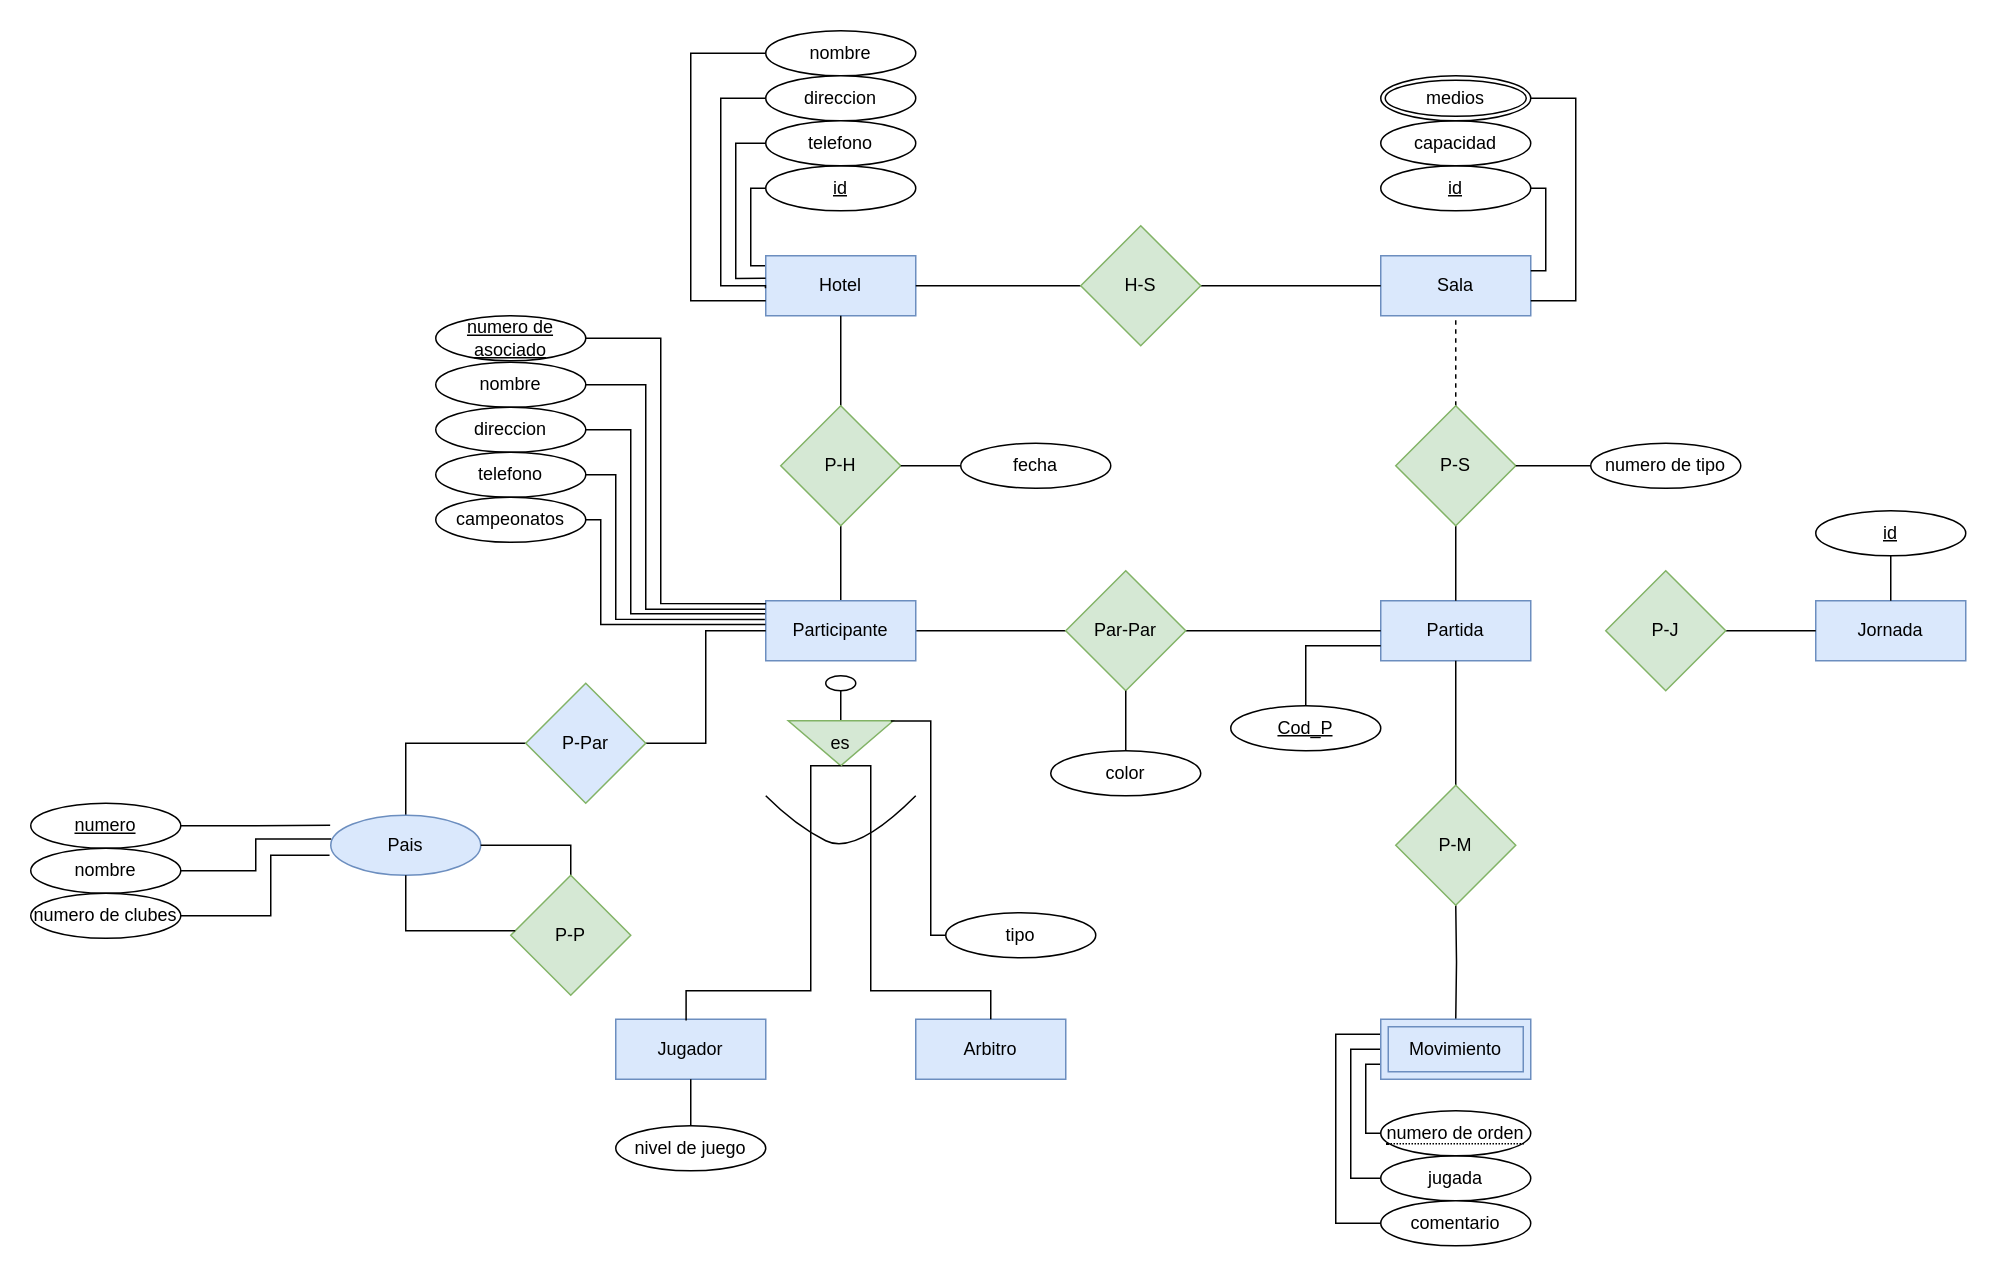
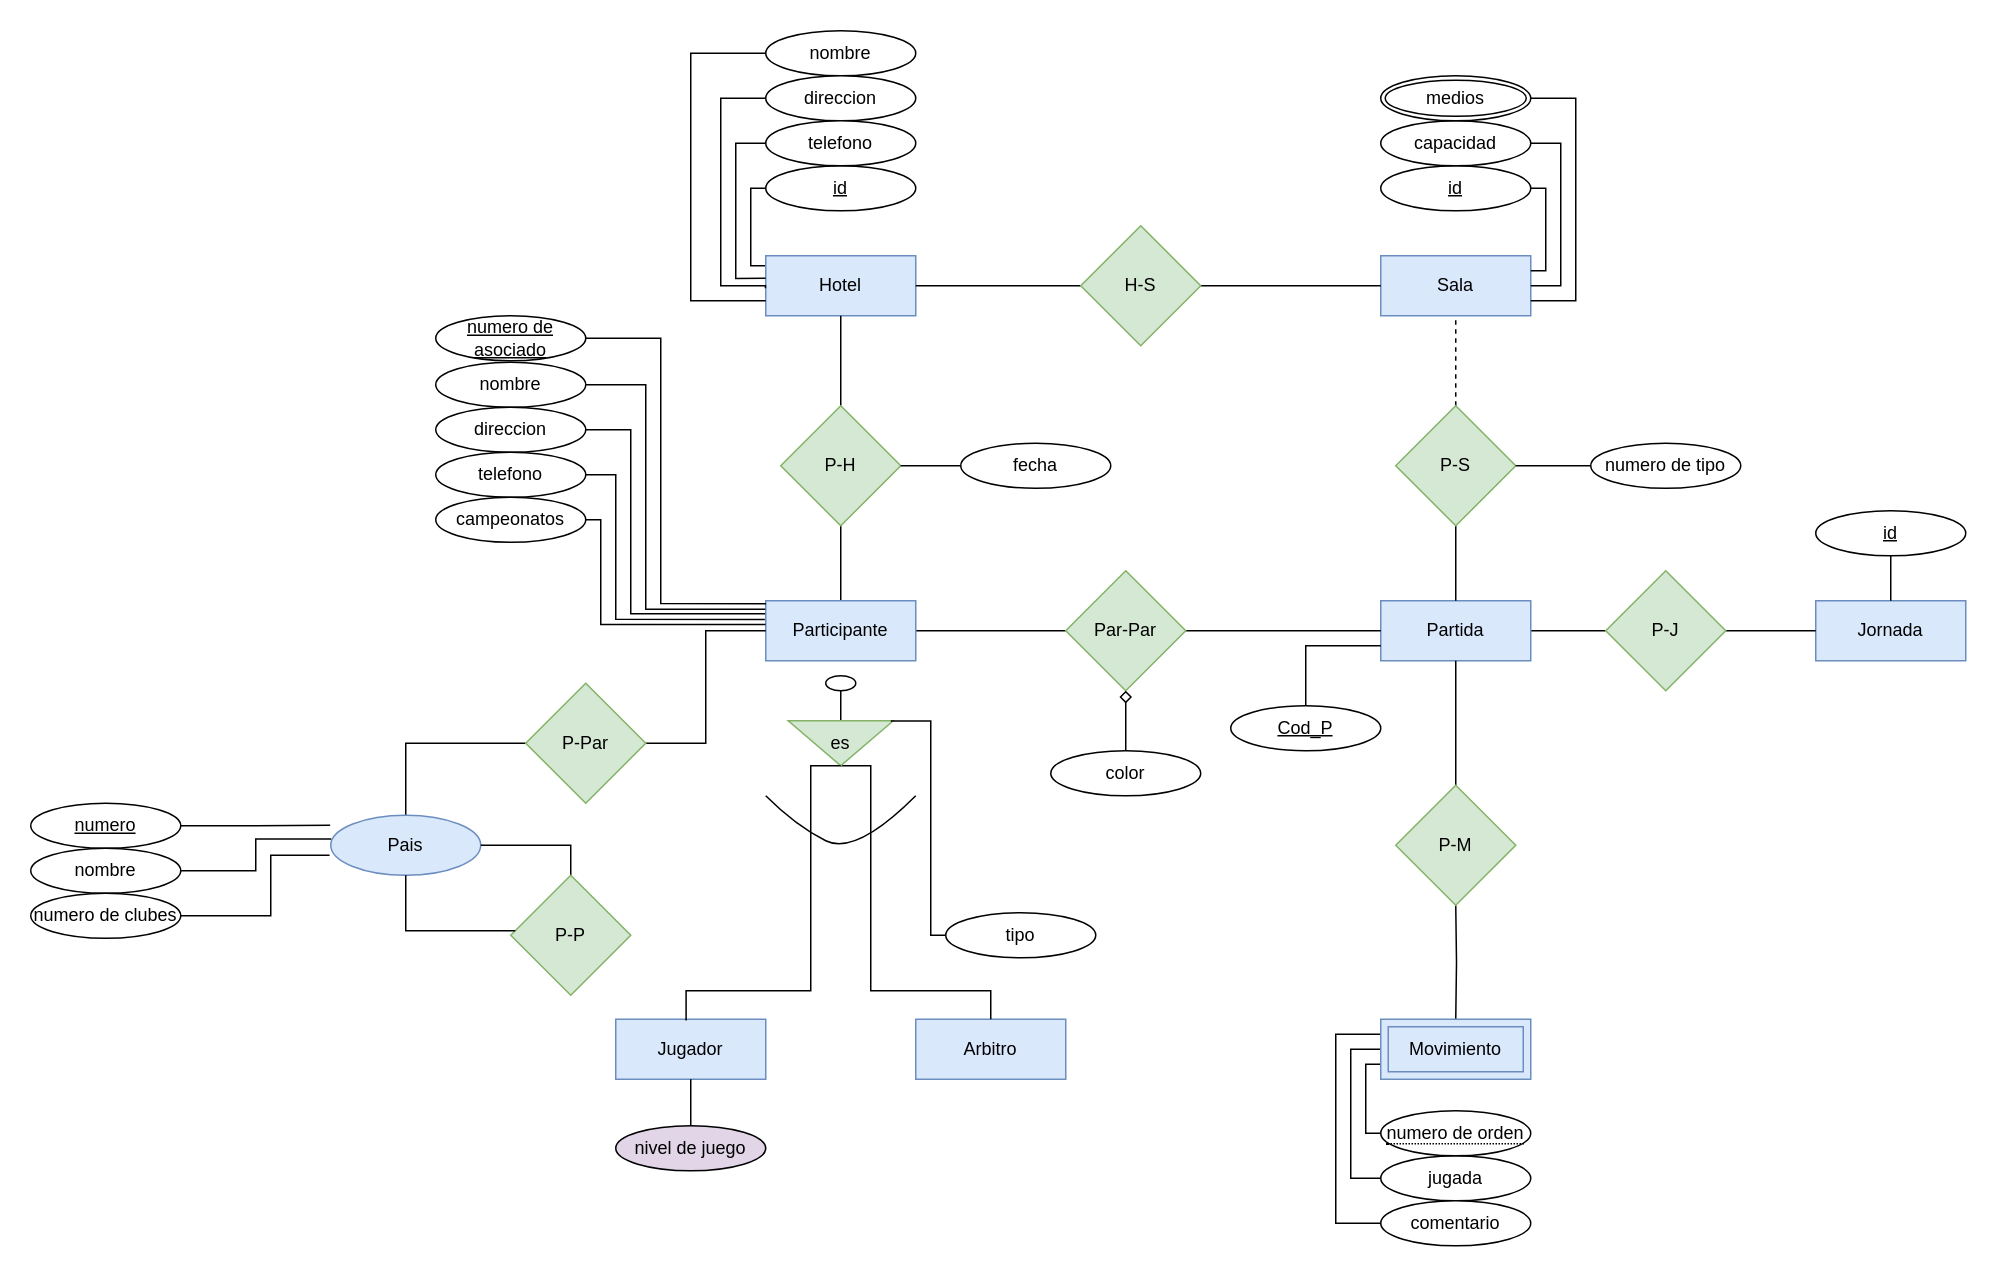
none -> (1561, 215)
none -> (1568, 631)
(1126, 697) -> (1126, 703)
(586, 743) -> (586, 743)
(691, 1148) -> (691, 1148)
